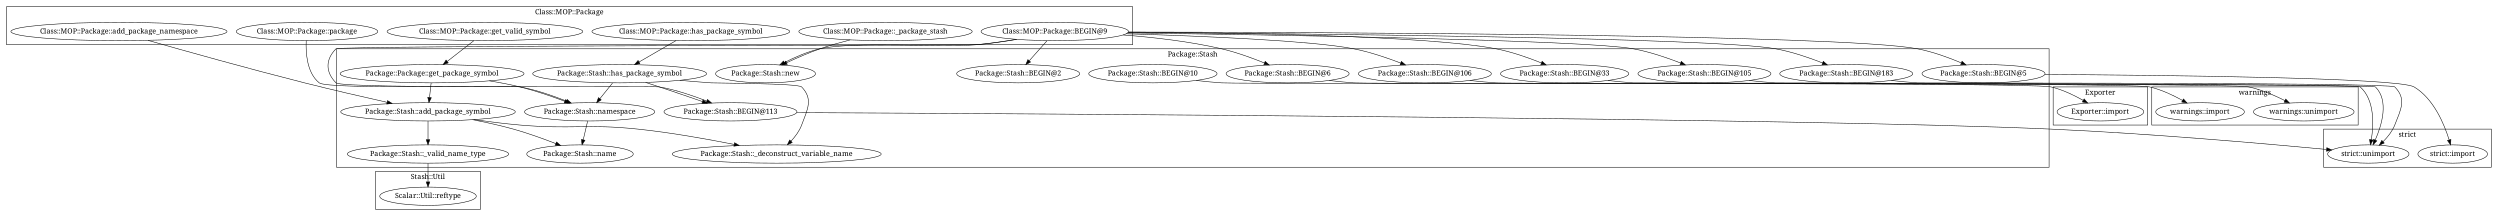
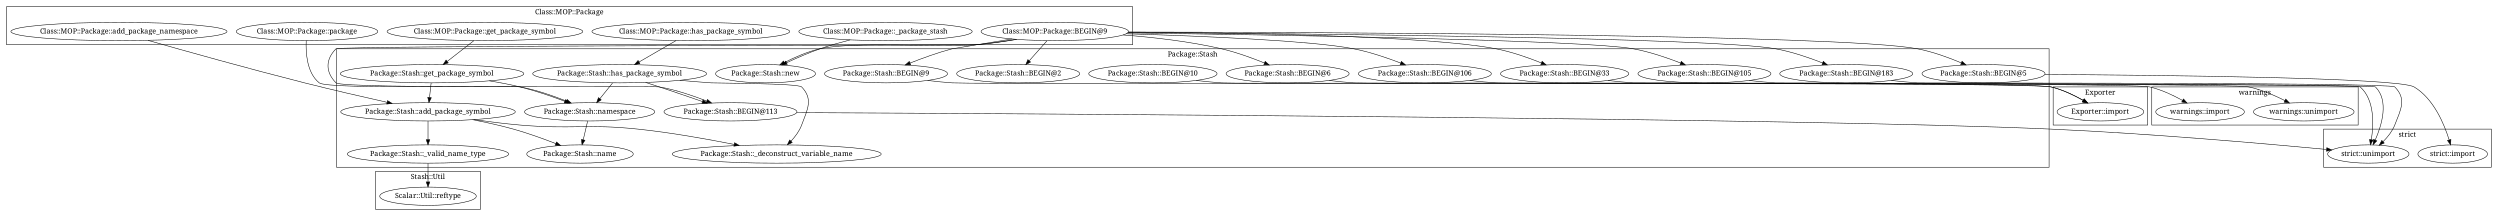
(485, 32) -> (485, 32)
(432, 74) -> (432, 74)
none -> (886, 74)
